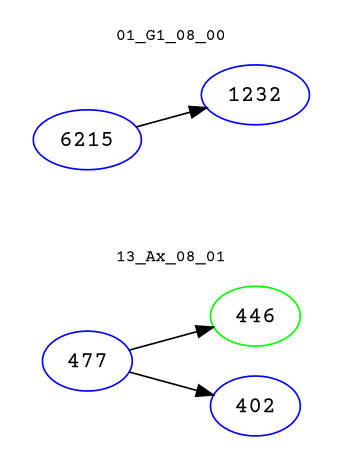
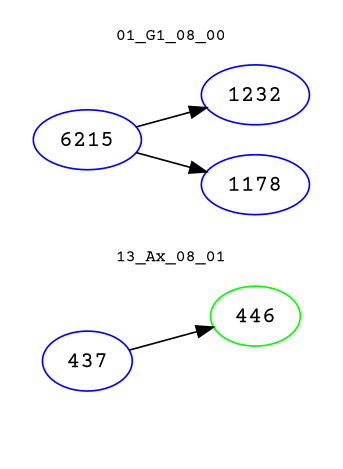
none -> (255, 185)
(87, 361) -> (87, 361)
(255, 406) -> none
